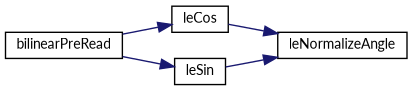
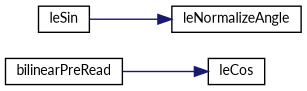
(246, 28) -> none
(142, 60) -> none
